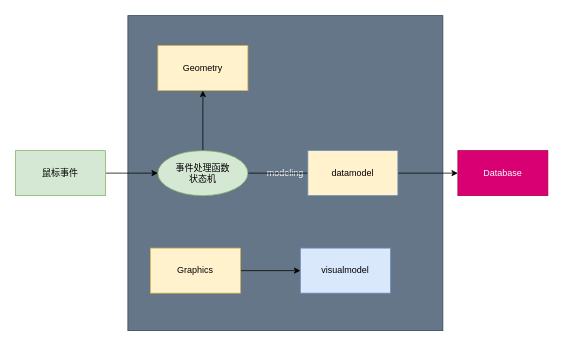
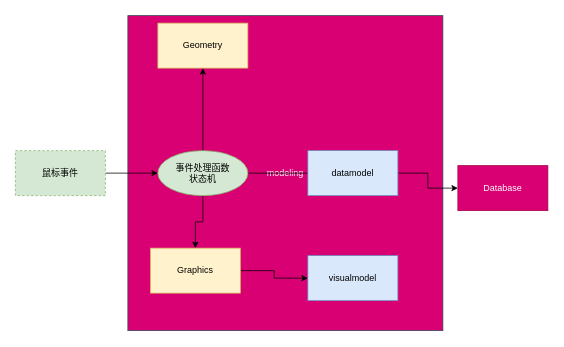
(203, 68) -> (203, 45)
(60, 173) -> (60, 173)
(285, 173) -> (285, 173)
(353, 173) -> (353, 173)
(503, 173) -> (503, 188)
none -> (202, 222)
(345, 270) -> (353, 278)
